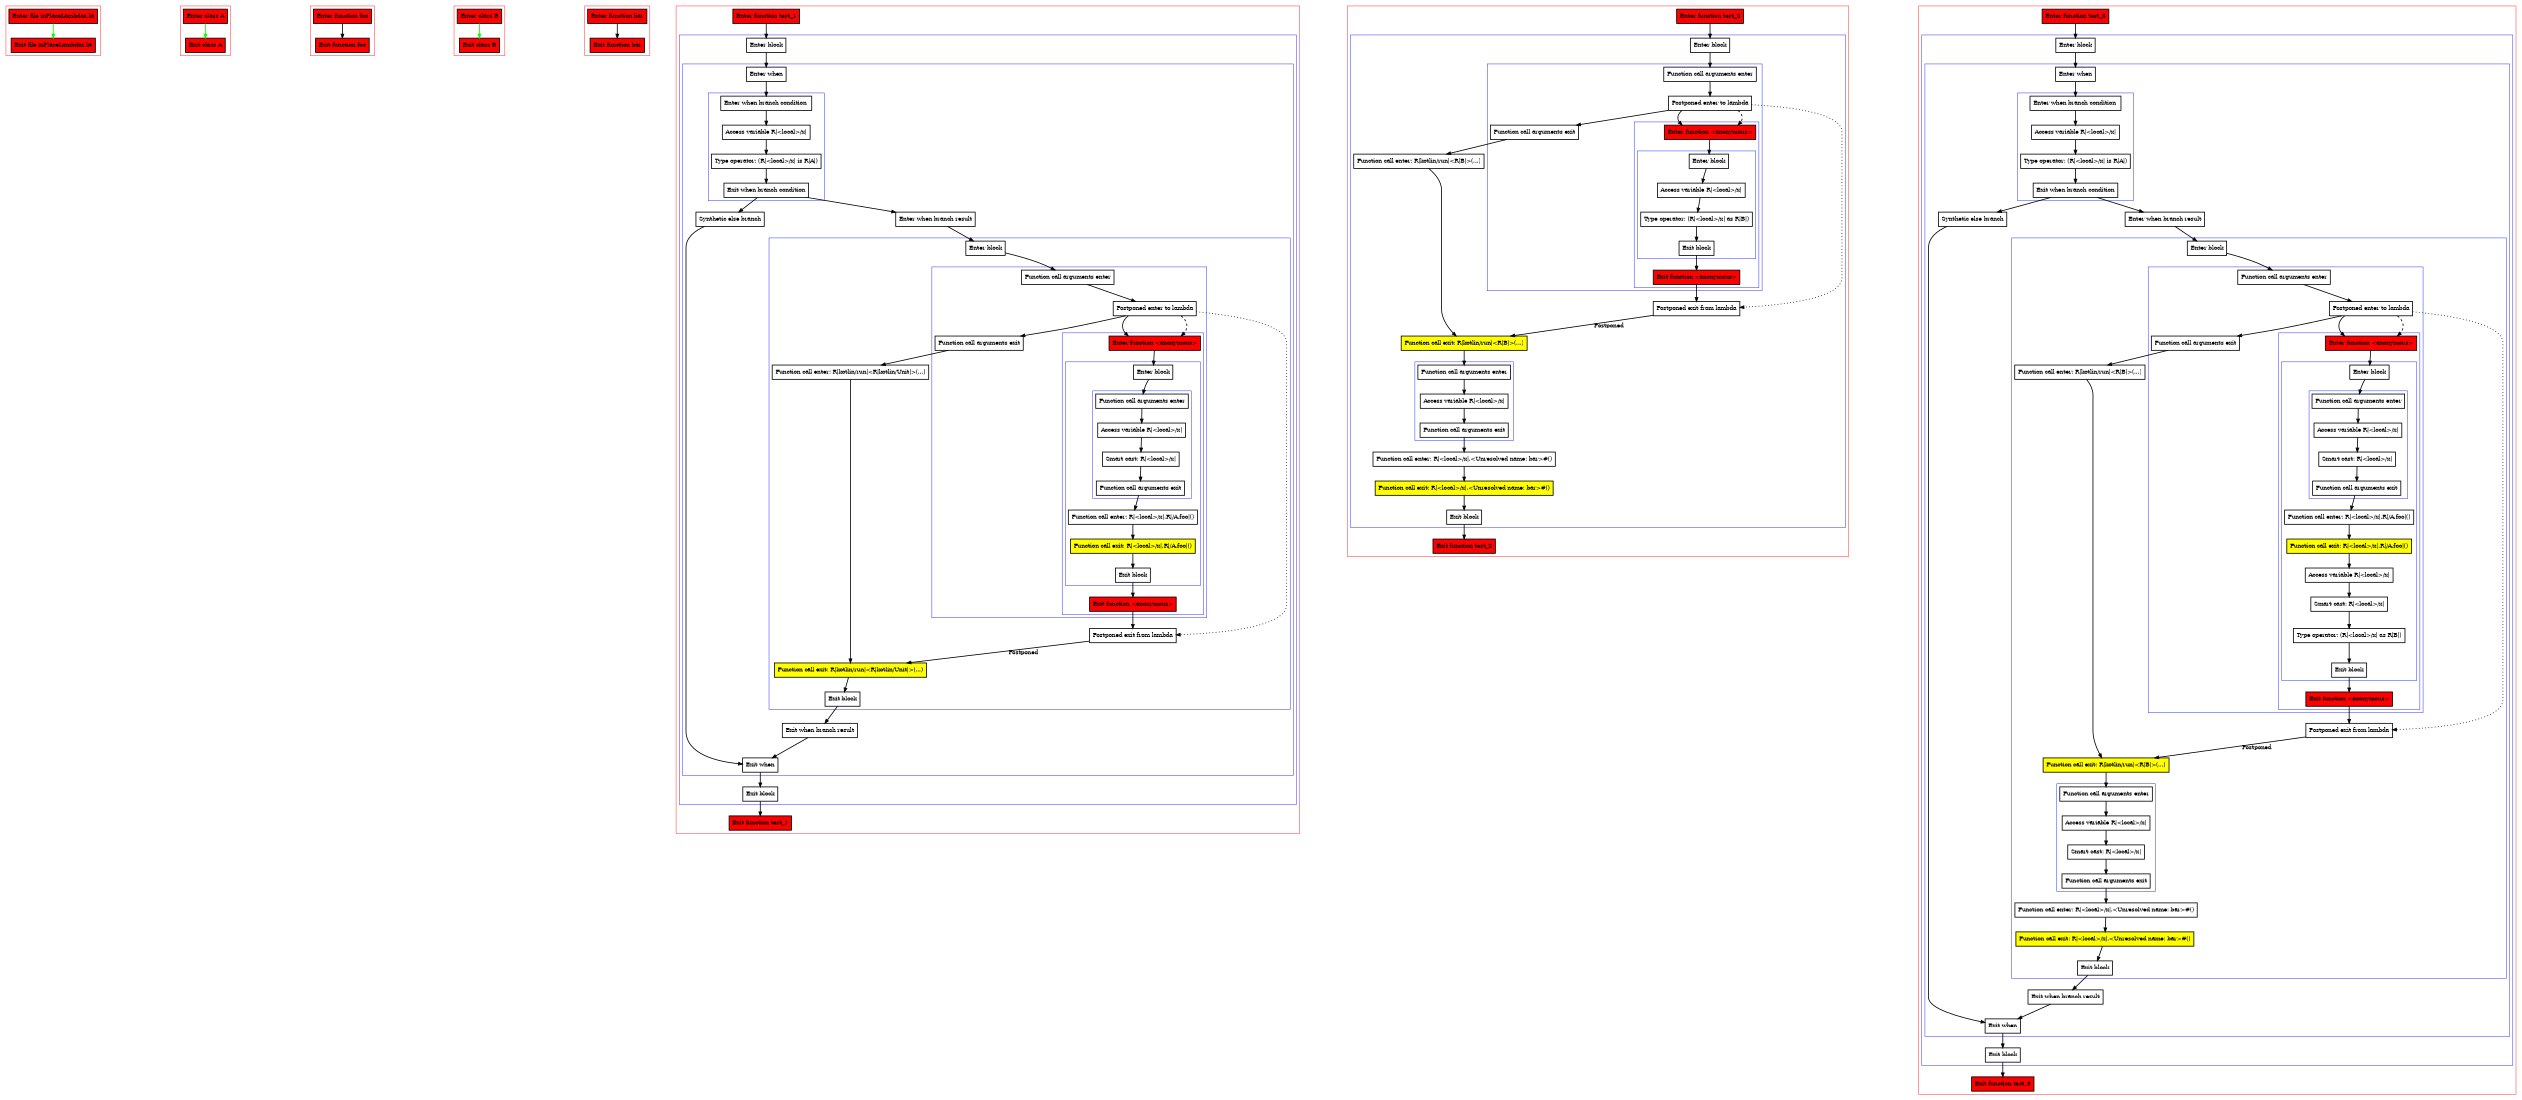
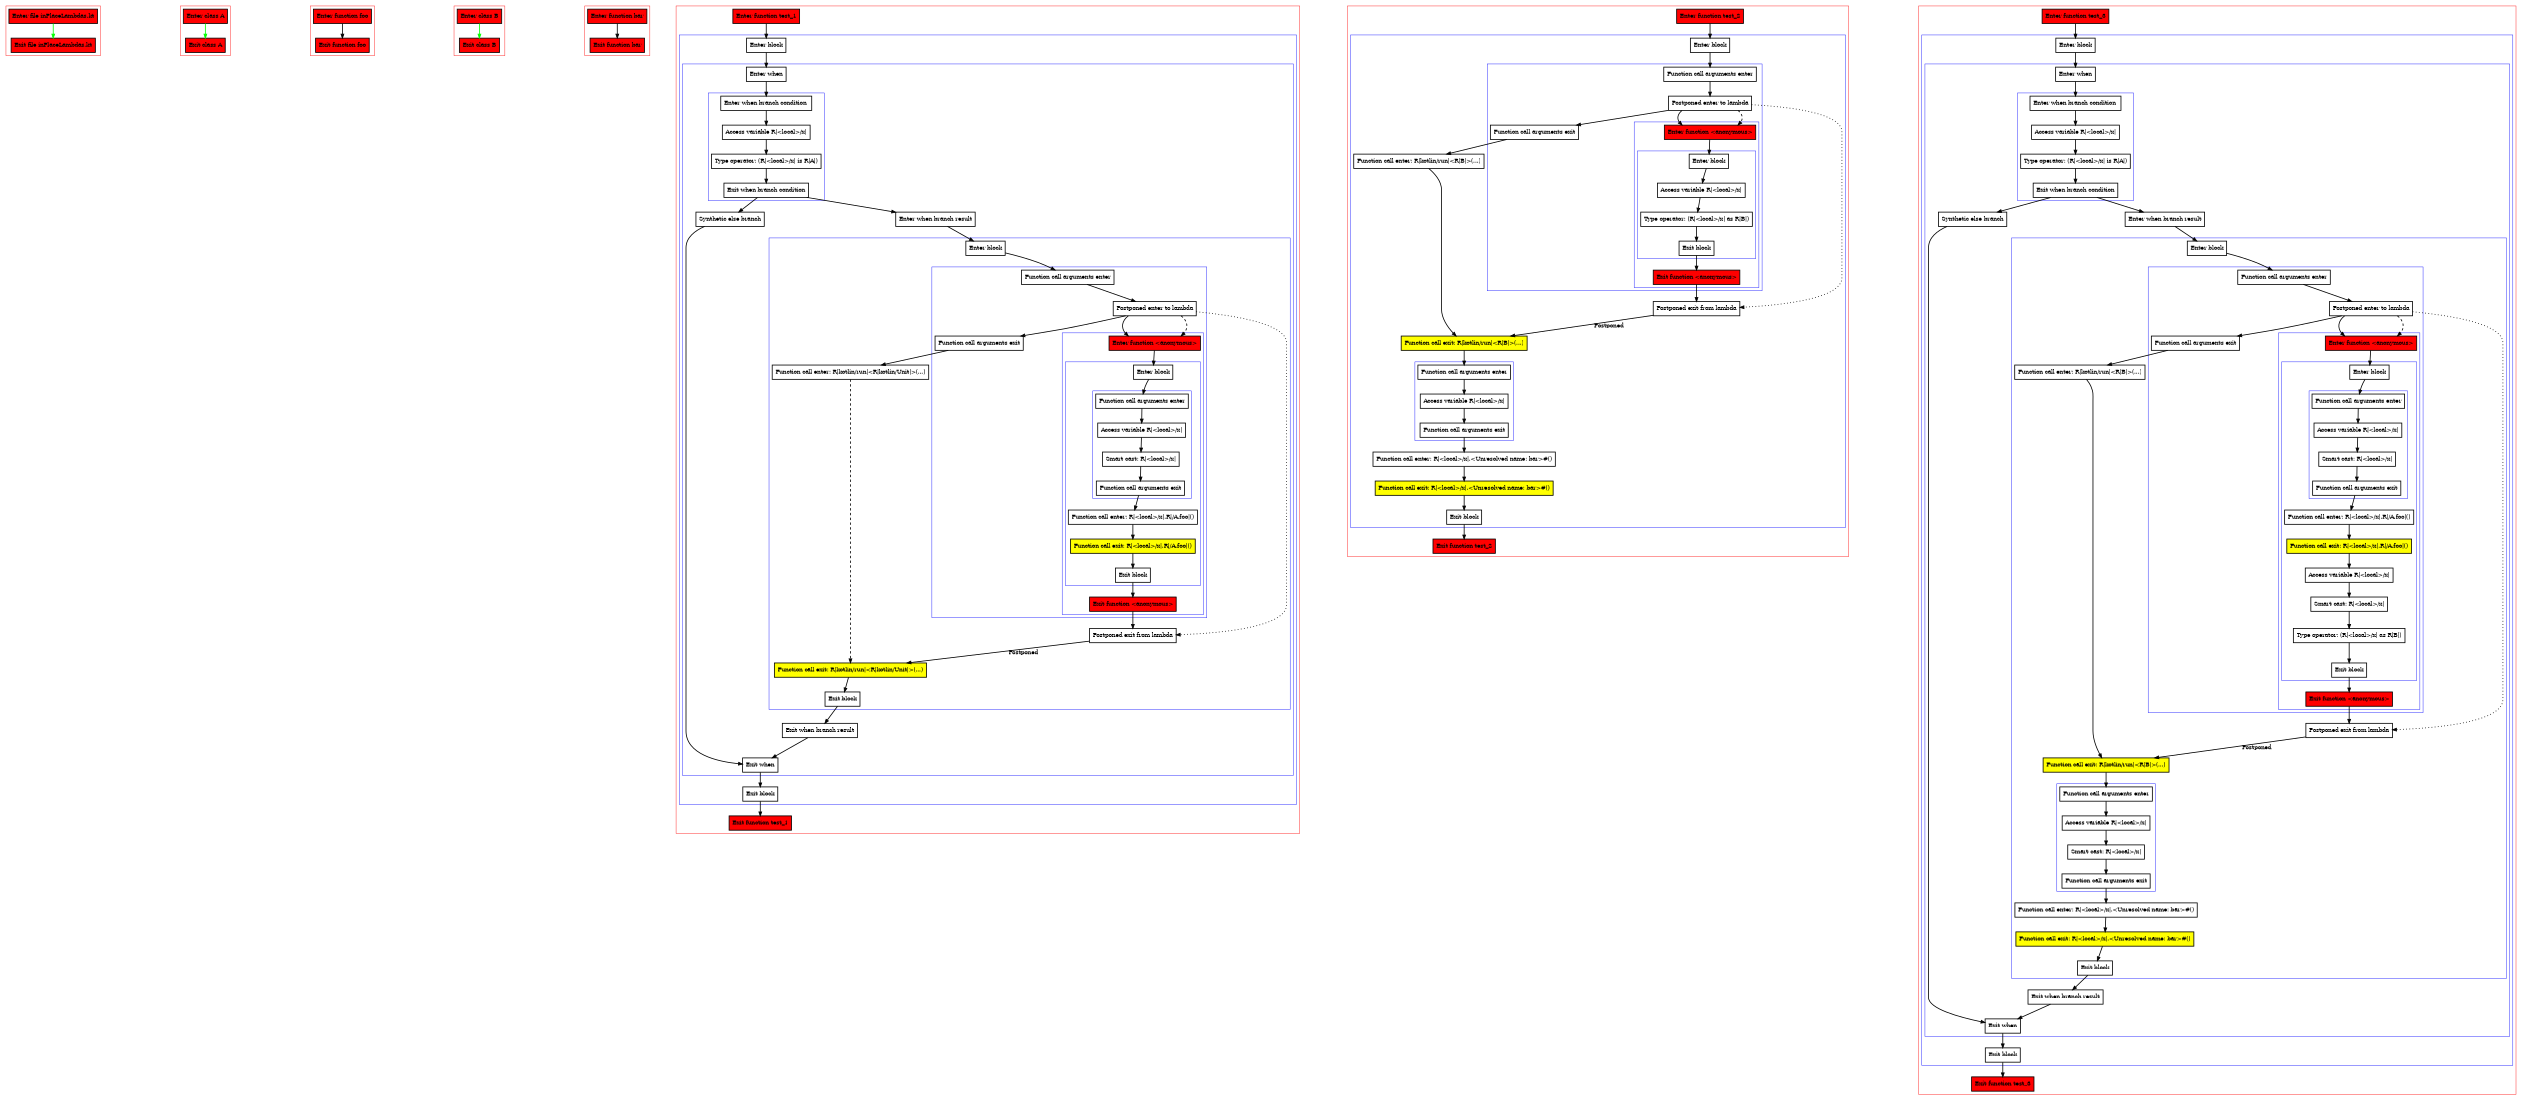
(850, 519) -> (850, 519)
